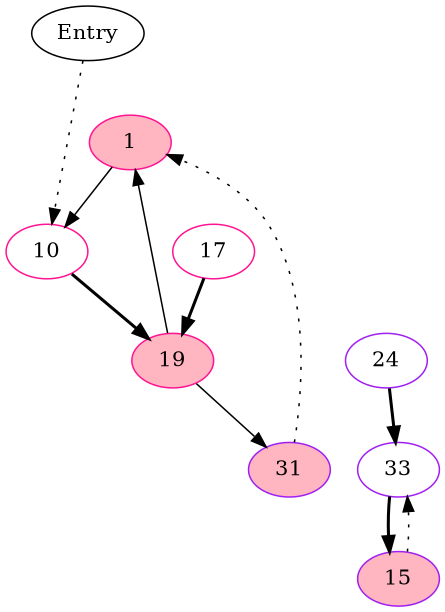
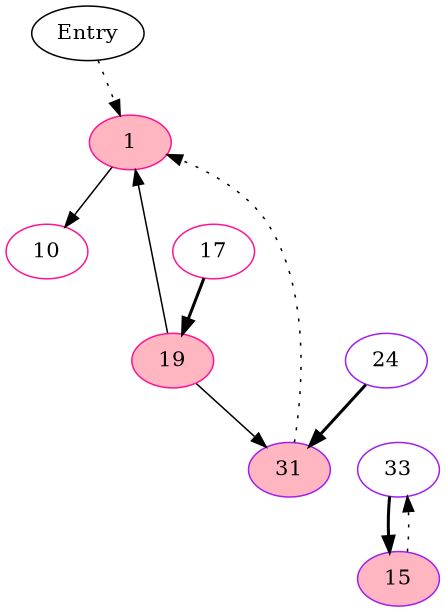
(69, 135) -> (106, 81)
(104, 301) -> none
(392, 408) -> (343, 410)
